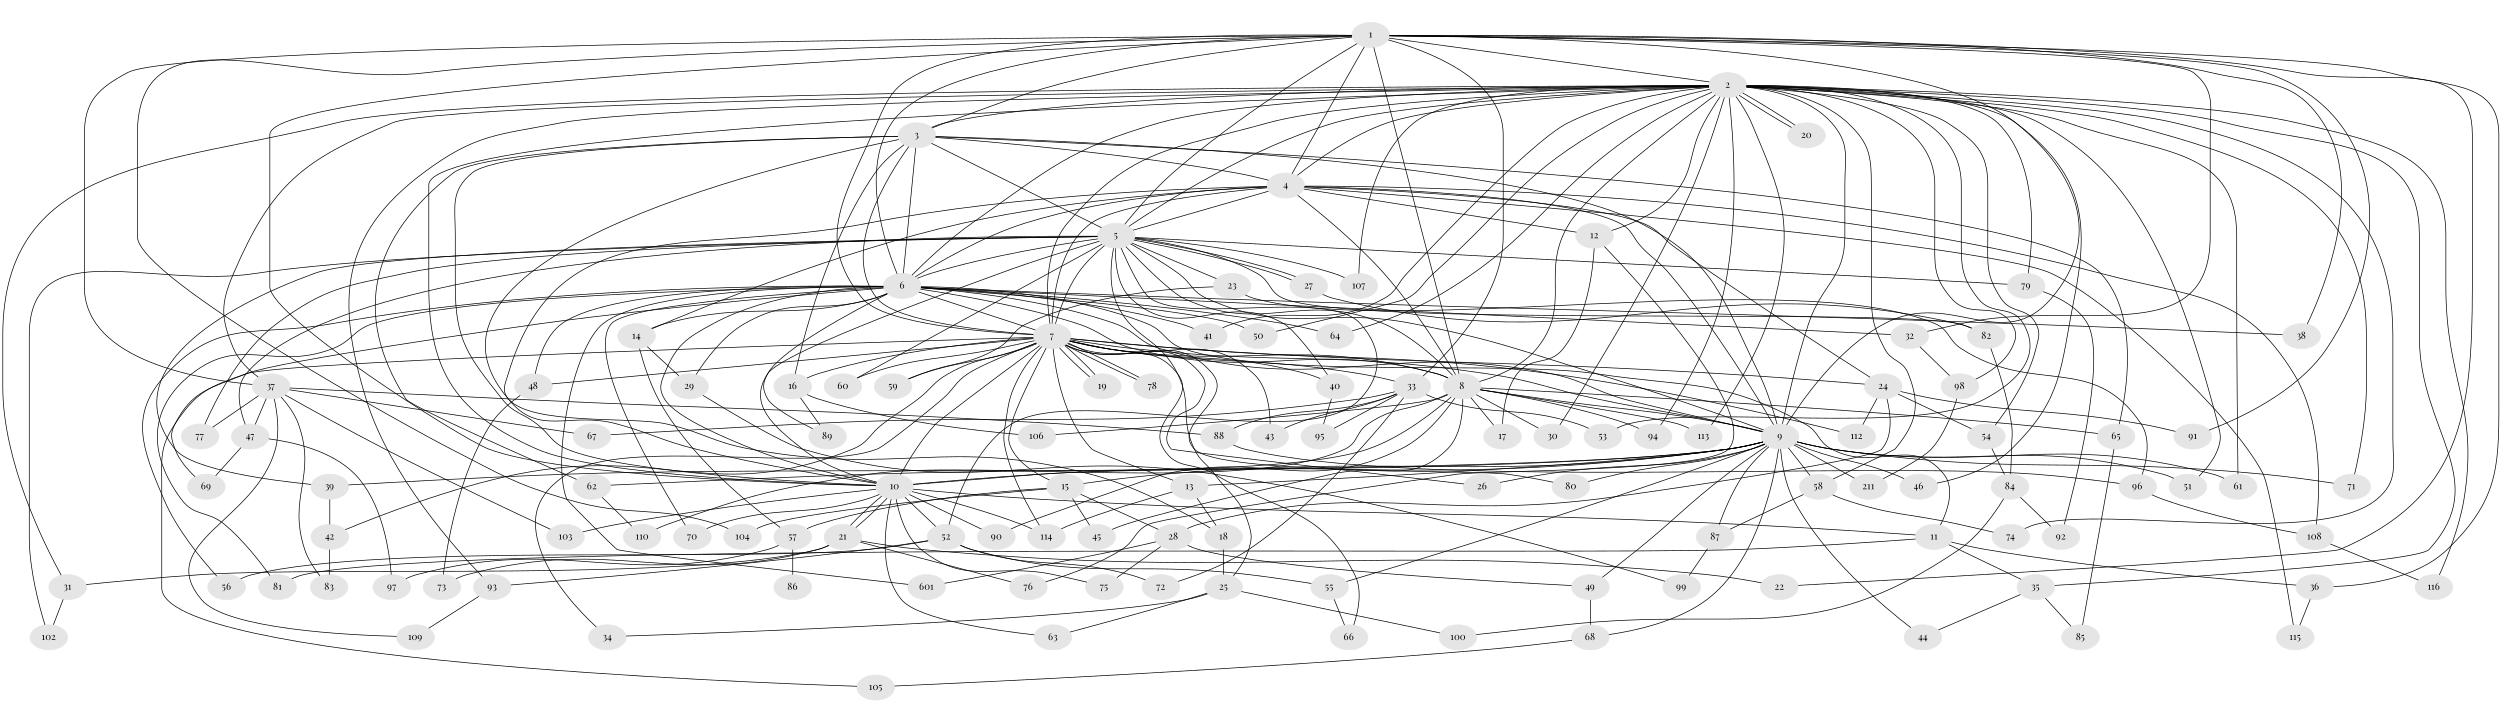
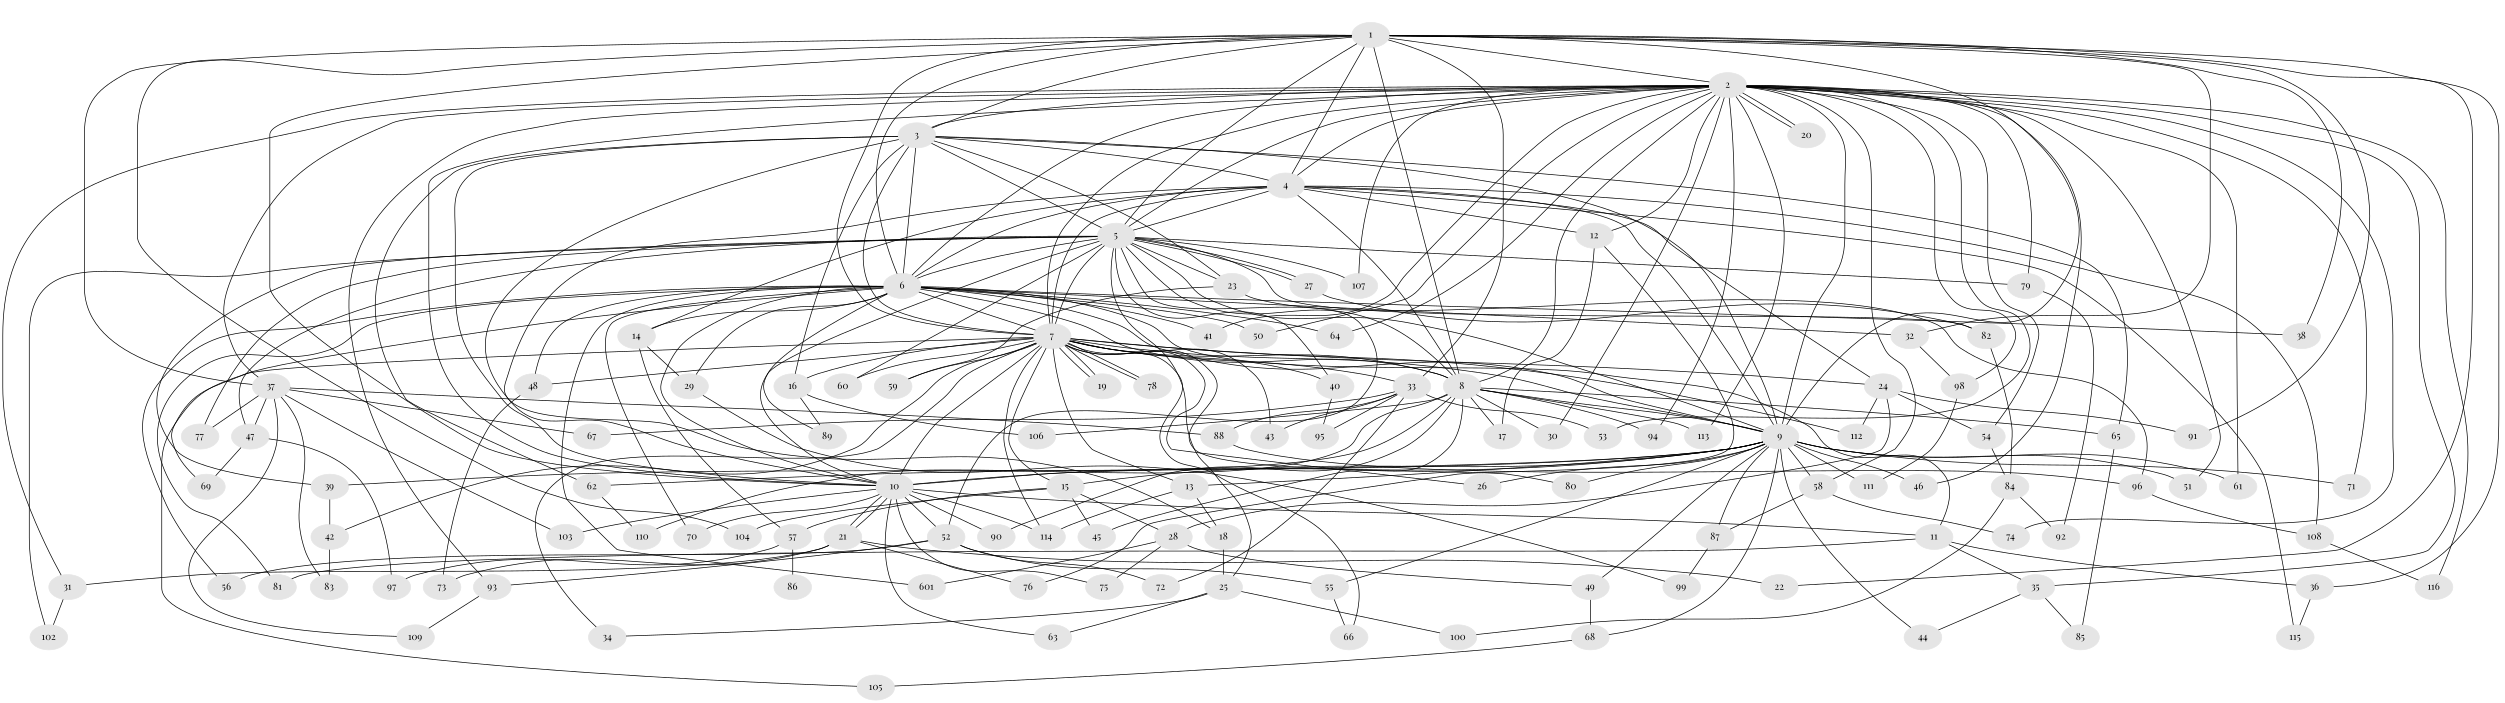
none -> (1076, 192)
(1869, 487) -> (1869, 487)
